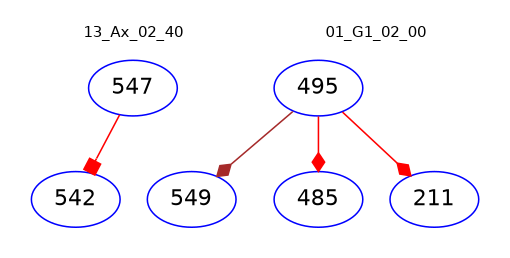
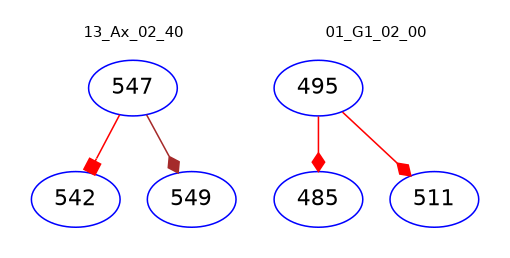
(271, 130) -> (158, 135)
(434, 199) -> (434, 199)
